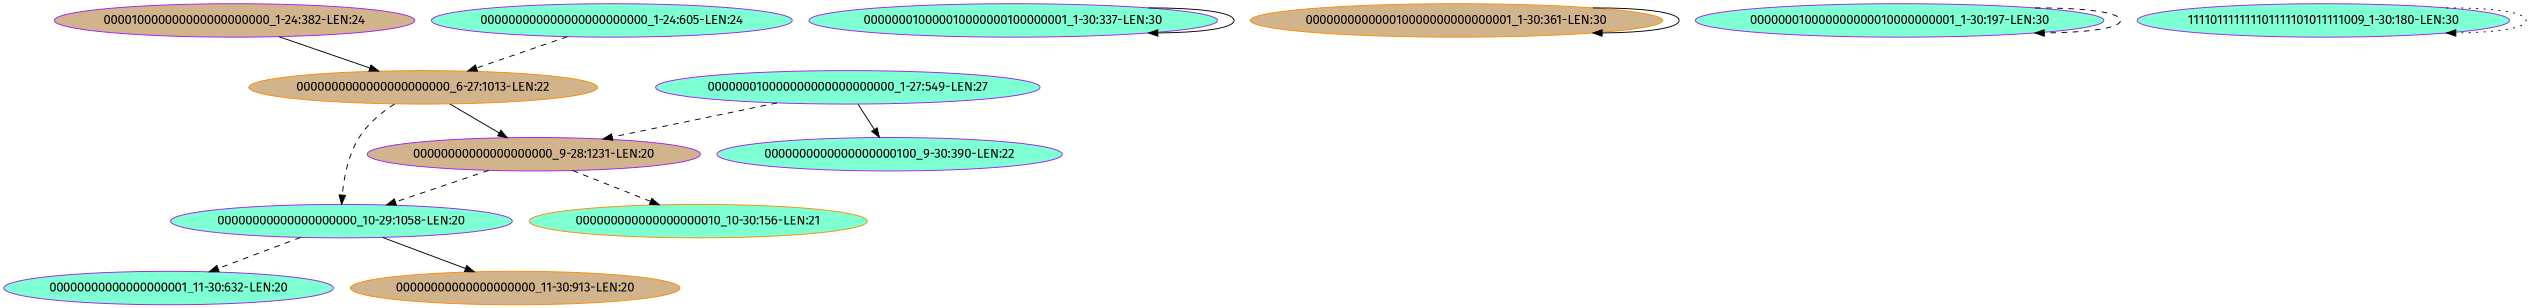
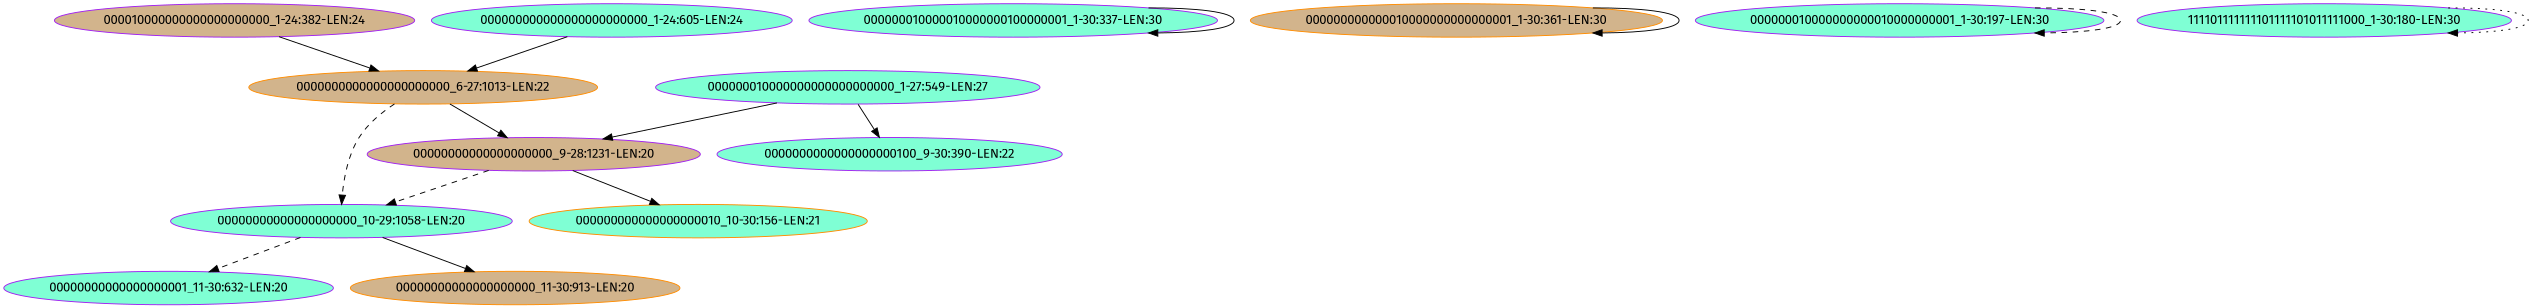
(2323, 20) -> (2324, 20)
(522, 52) -> (522, 52)
(695, 120) -> (695, 120)
(612, 186) -> (612, 186)
